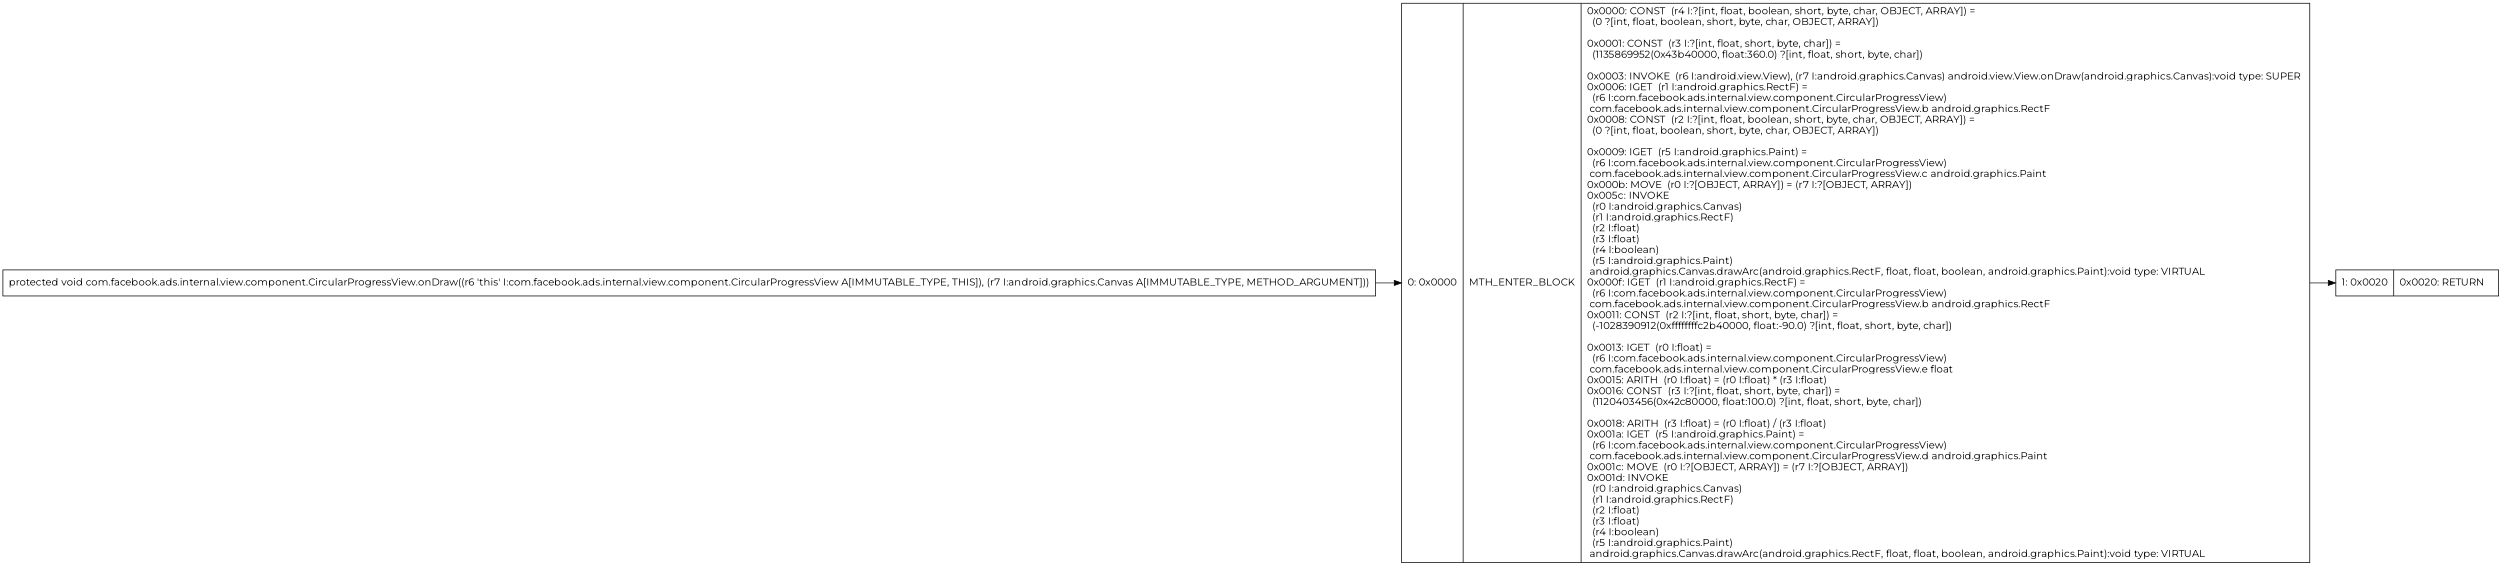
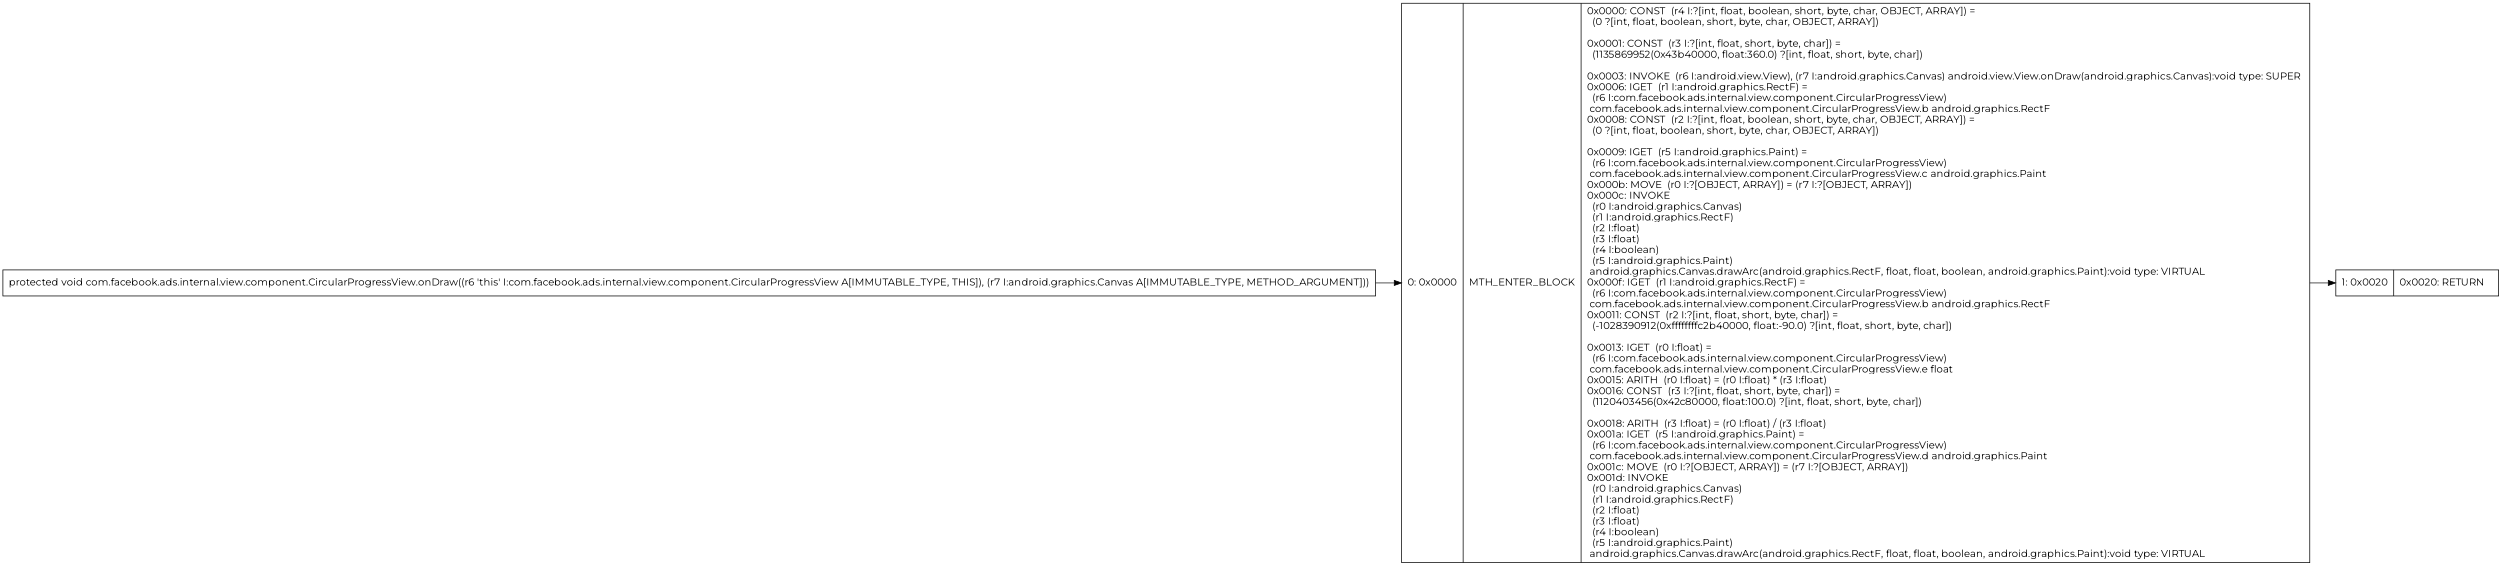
(1631, 196) -> (1631, 196)
